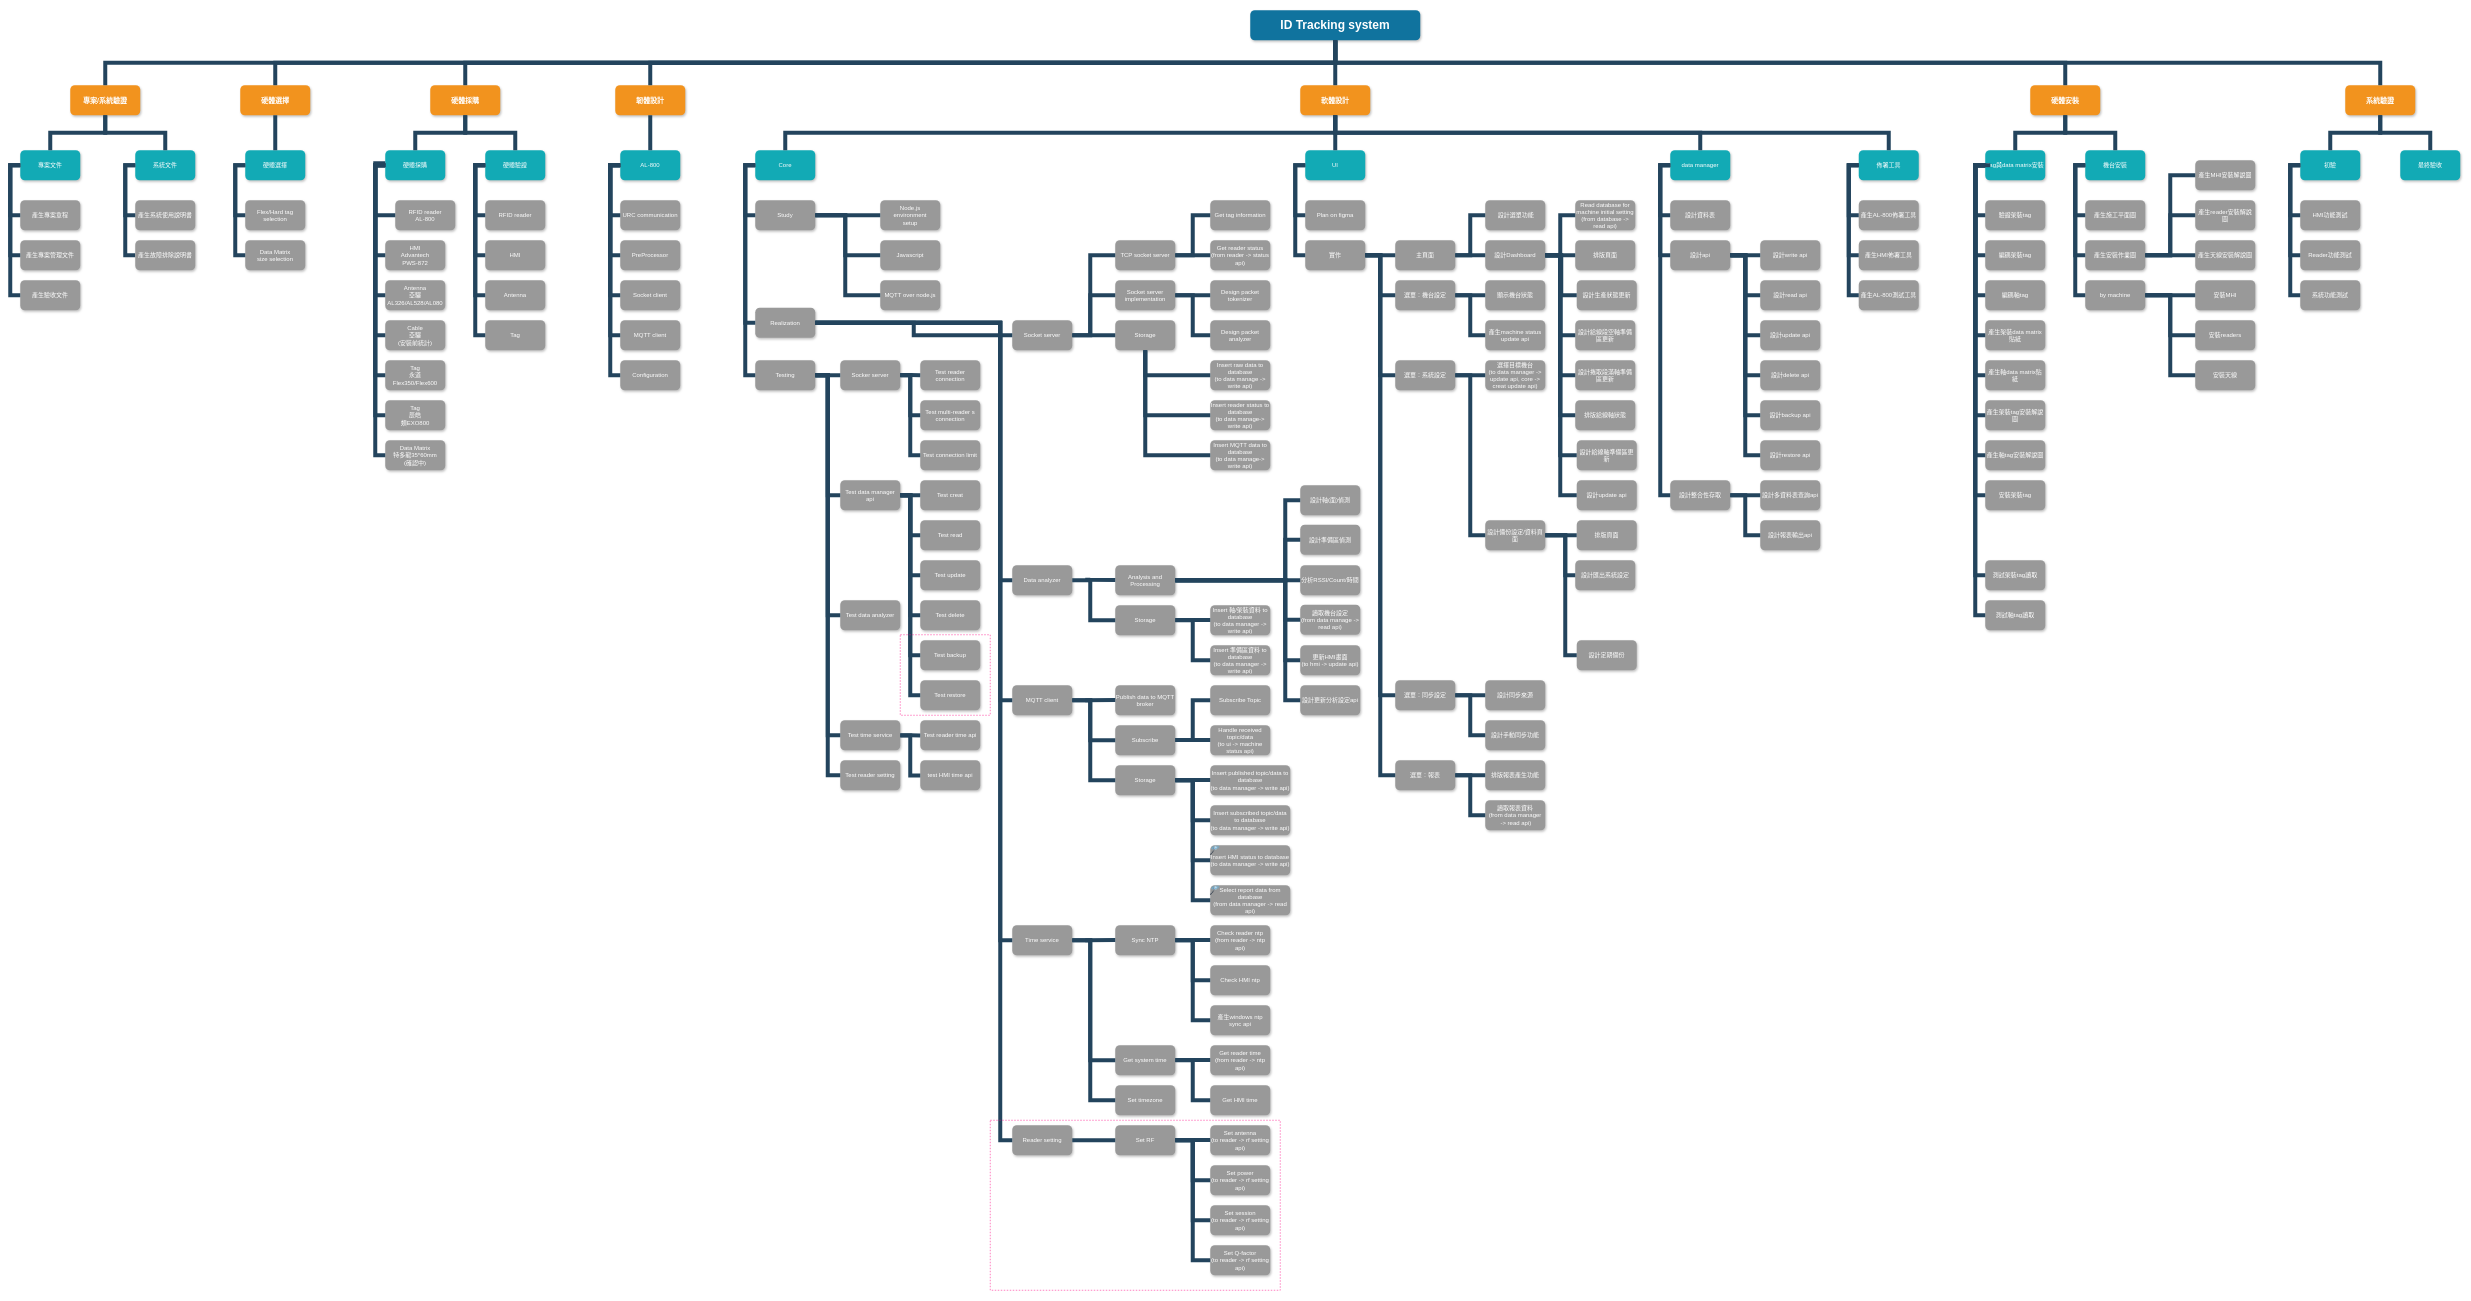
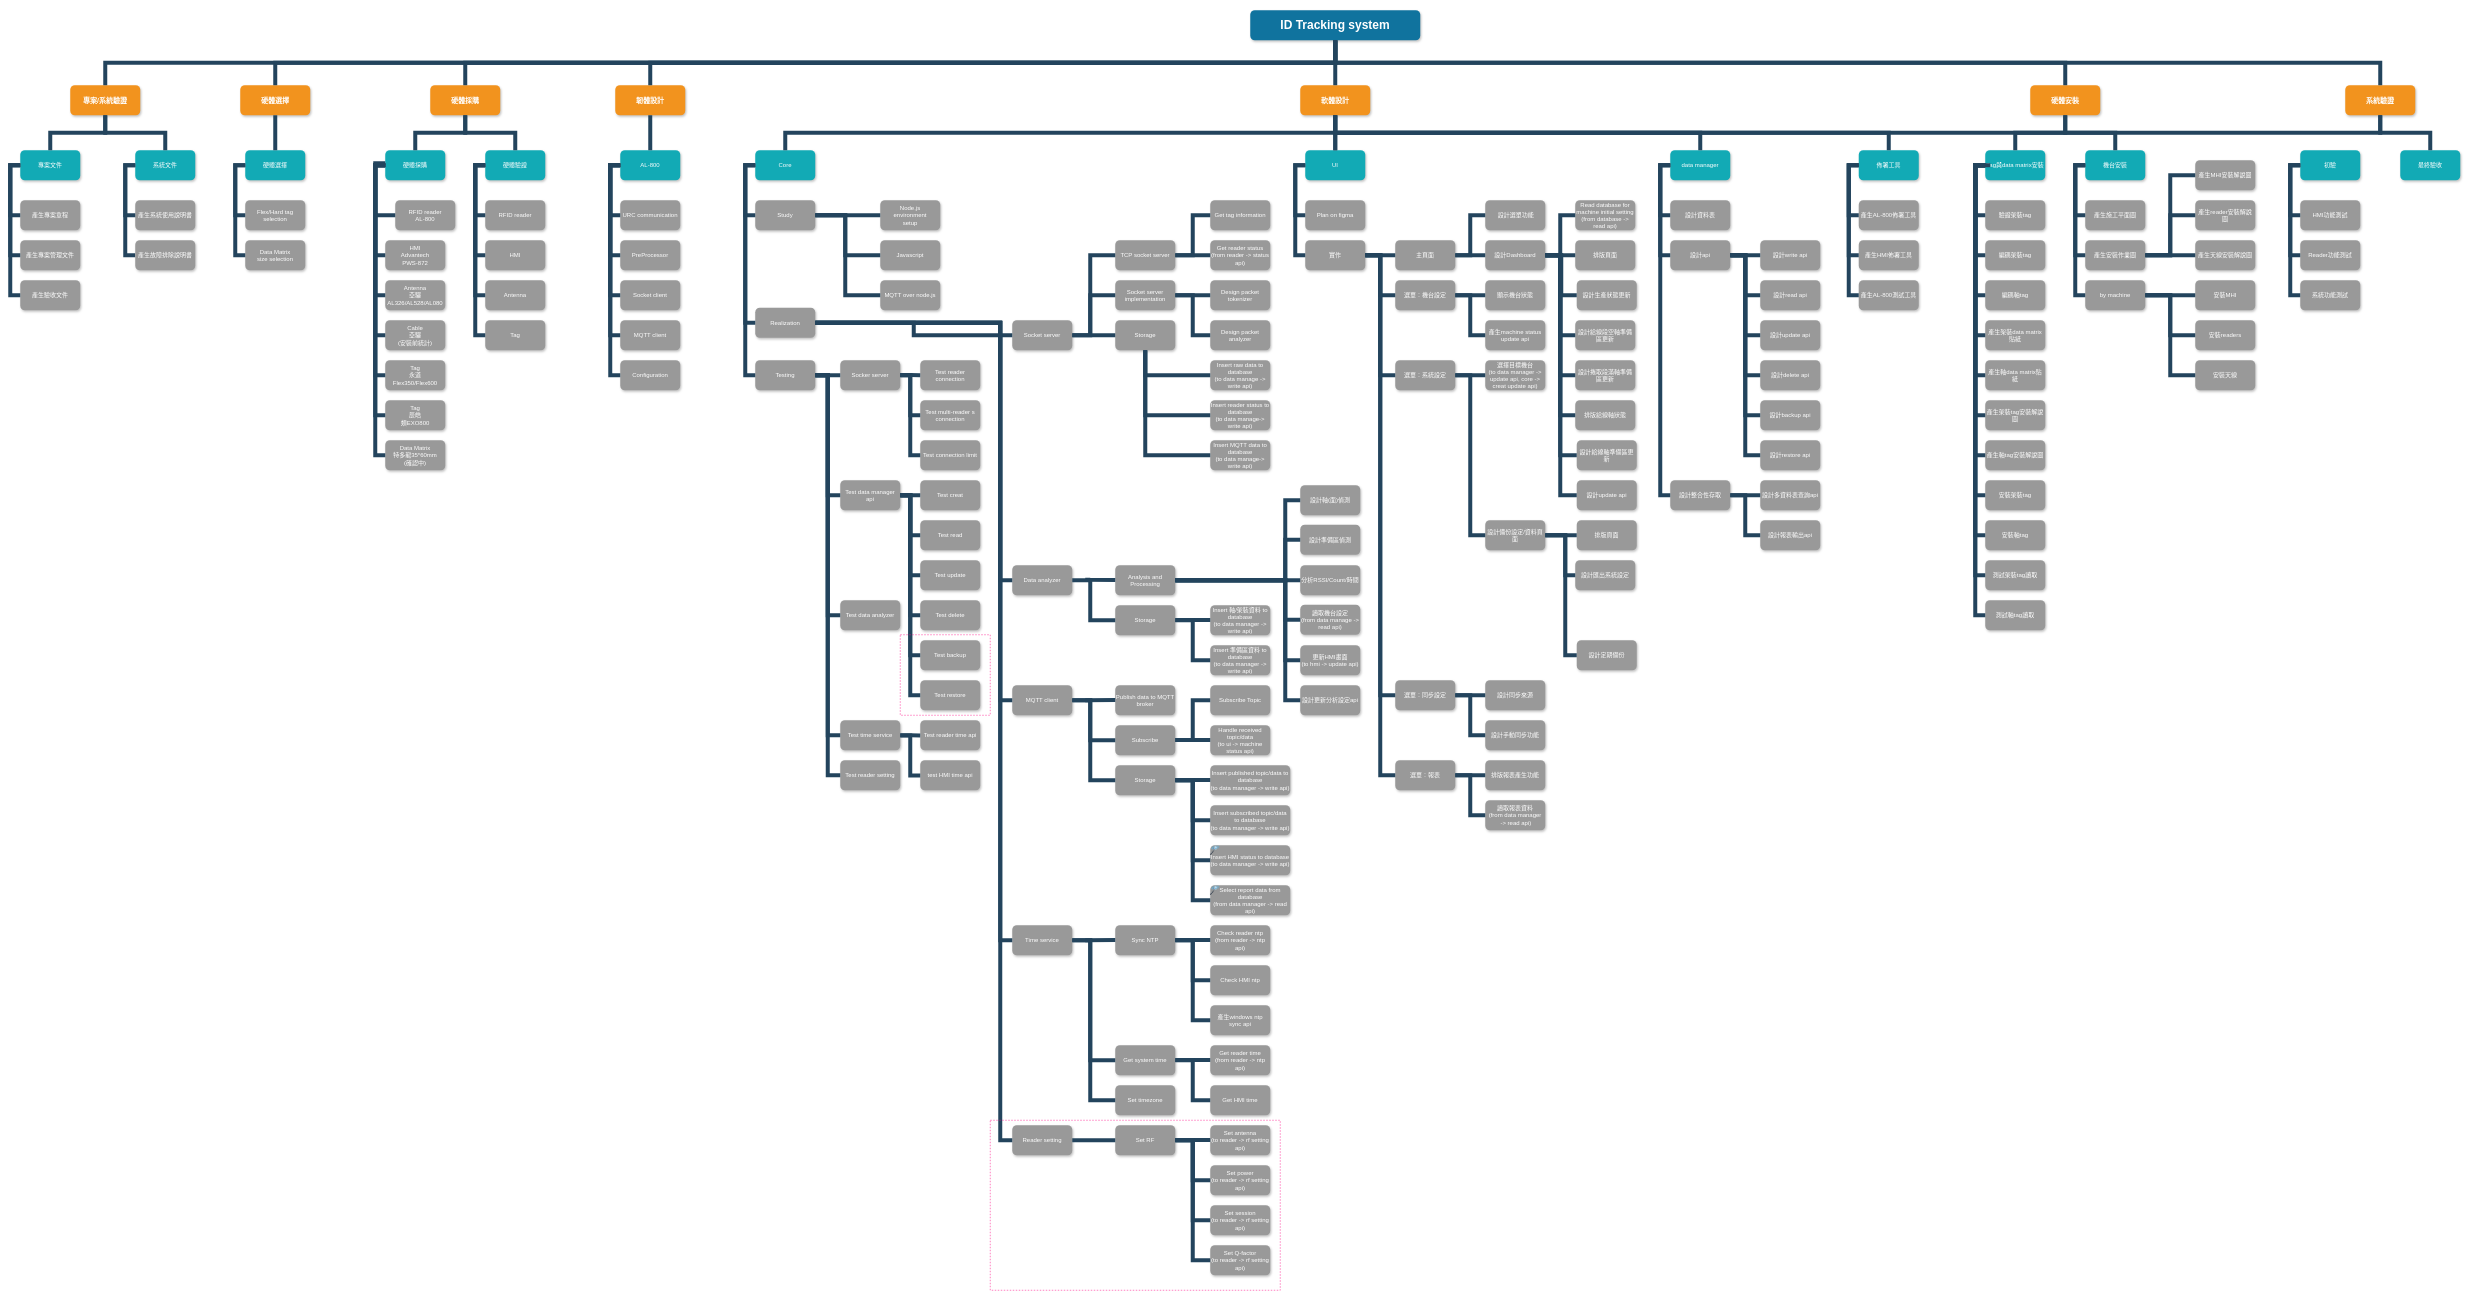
(2330, 140) -> (2225, 133)
none -> (1981, 535)
none -> (2015, 535)
